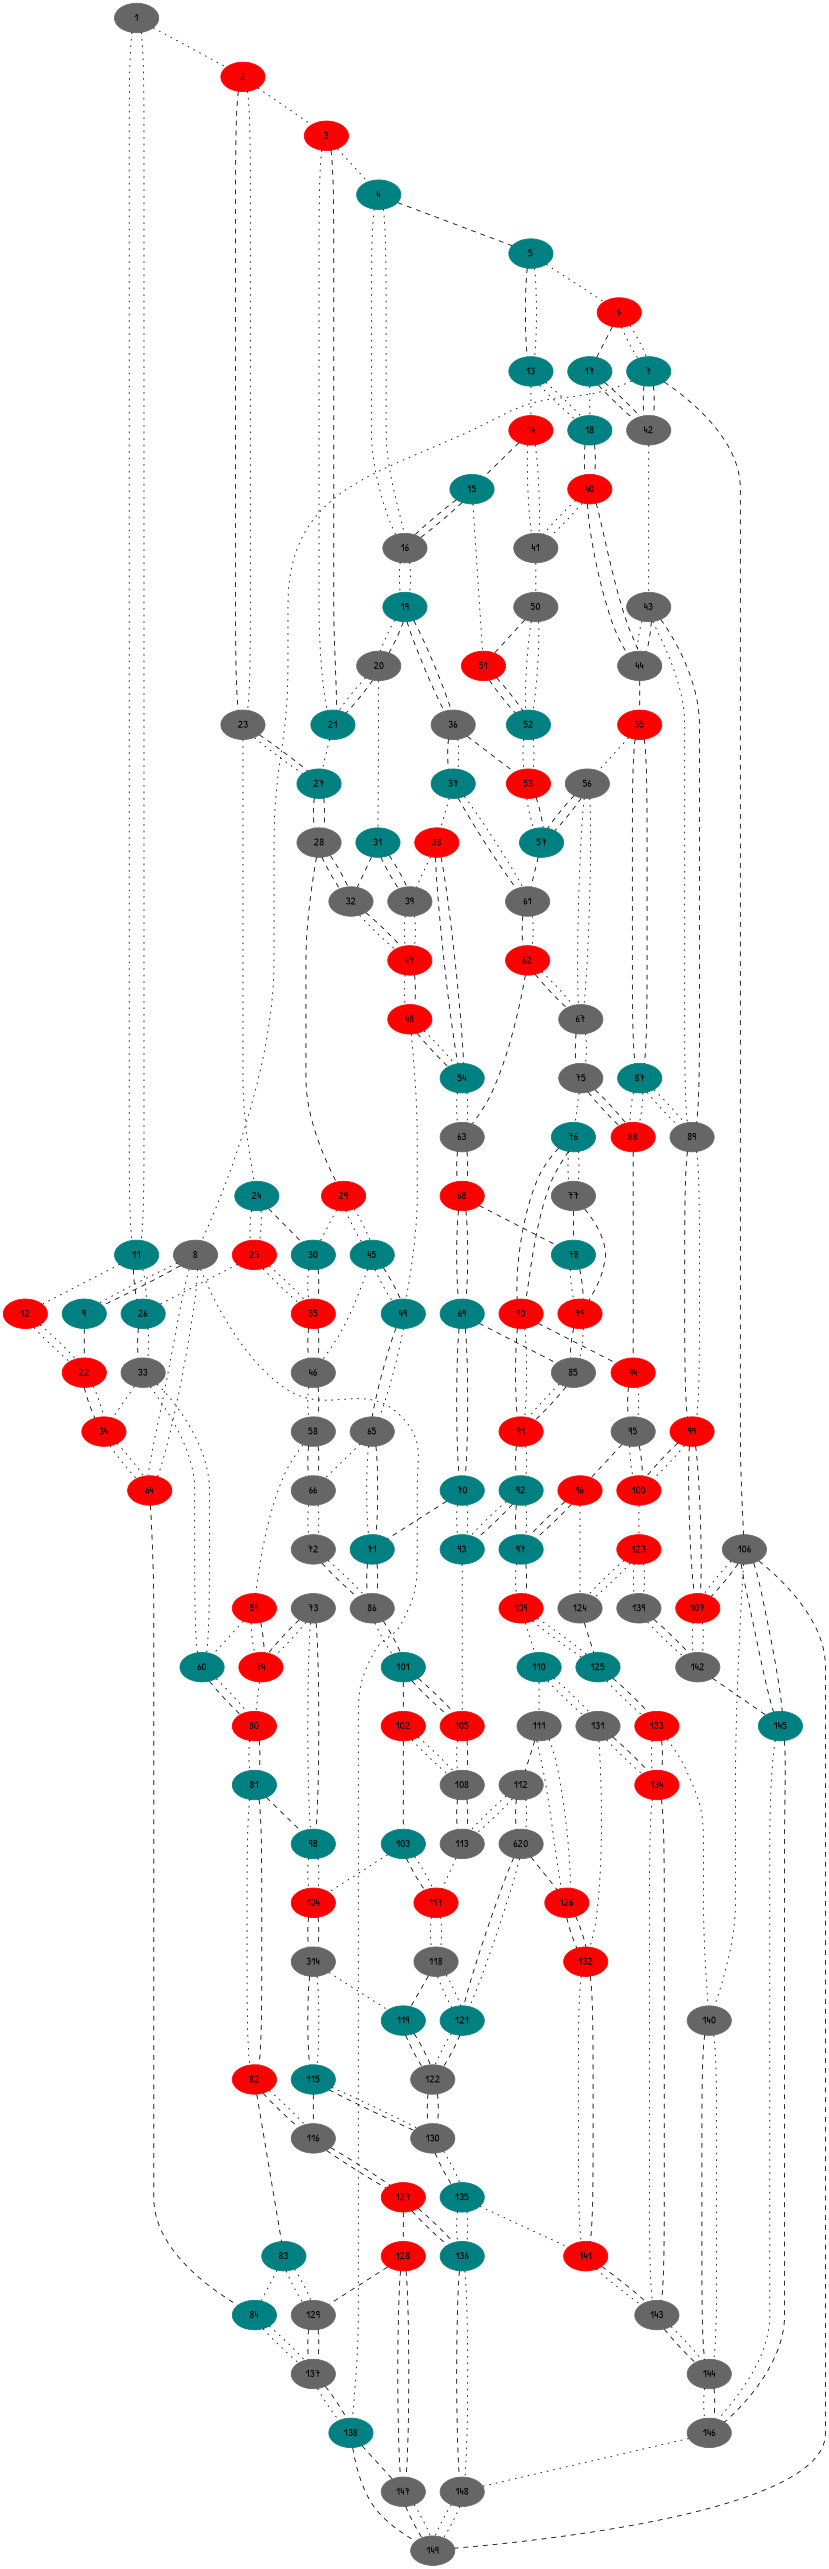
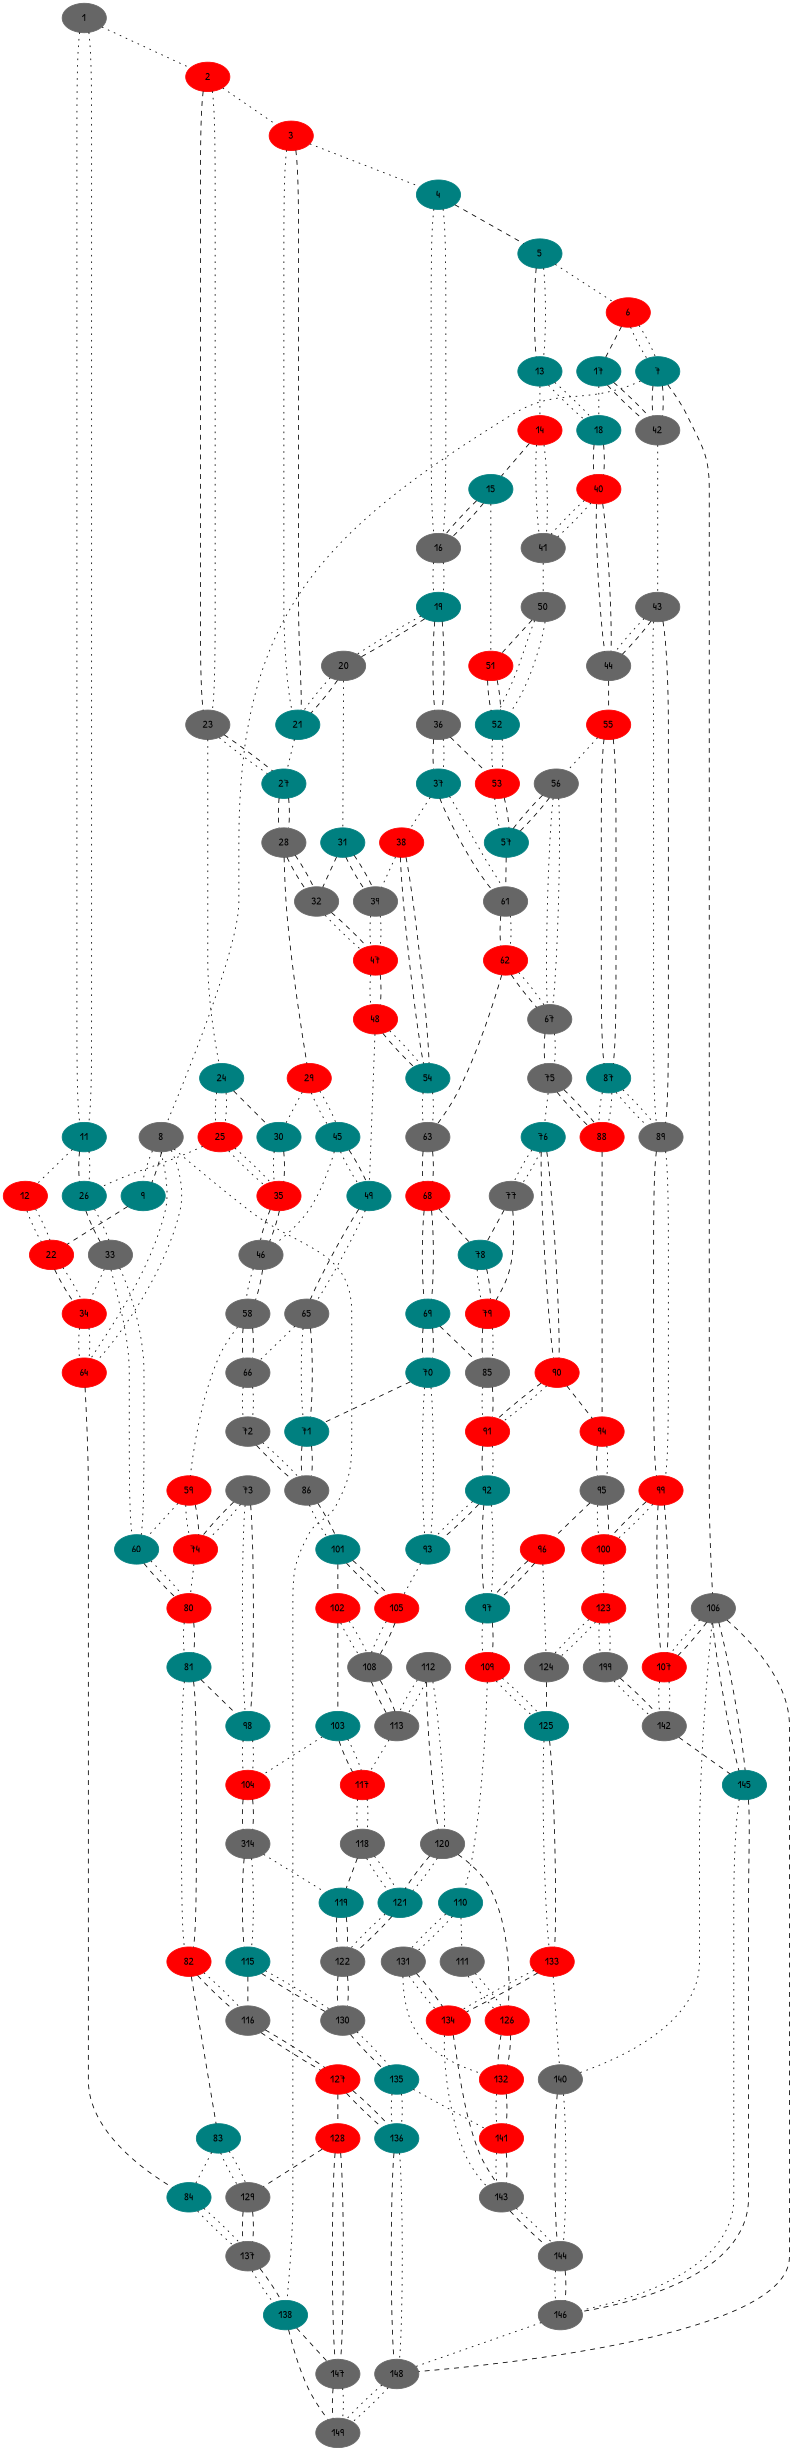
(639, 1608) -> (605, 1667)
(530, 1756) -> none
(521, 1844) -> (443, 1844)
(825, 2187) -> (789, 2130)
